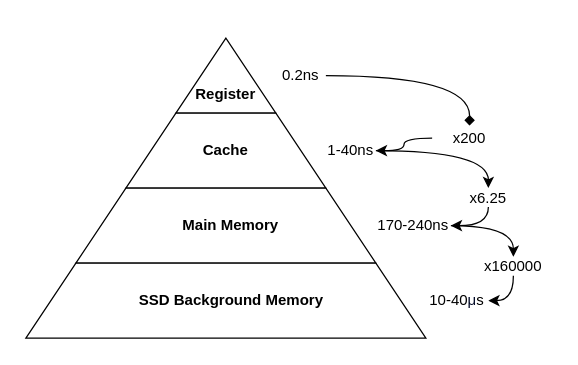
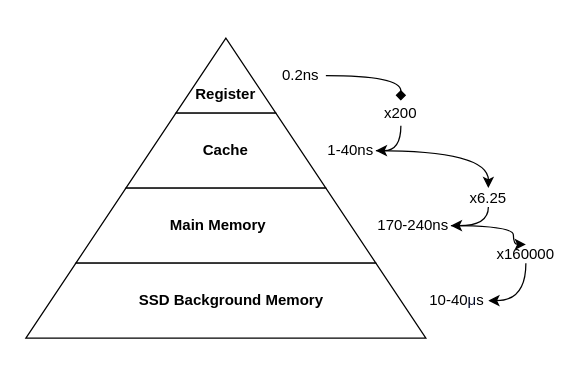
(469, 138) -> (401, 113)
(231, 226) -> (218, 226)
(513, 266) -> (526, 254)
